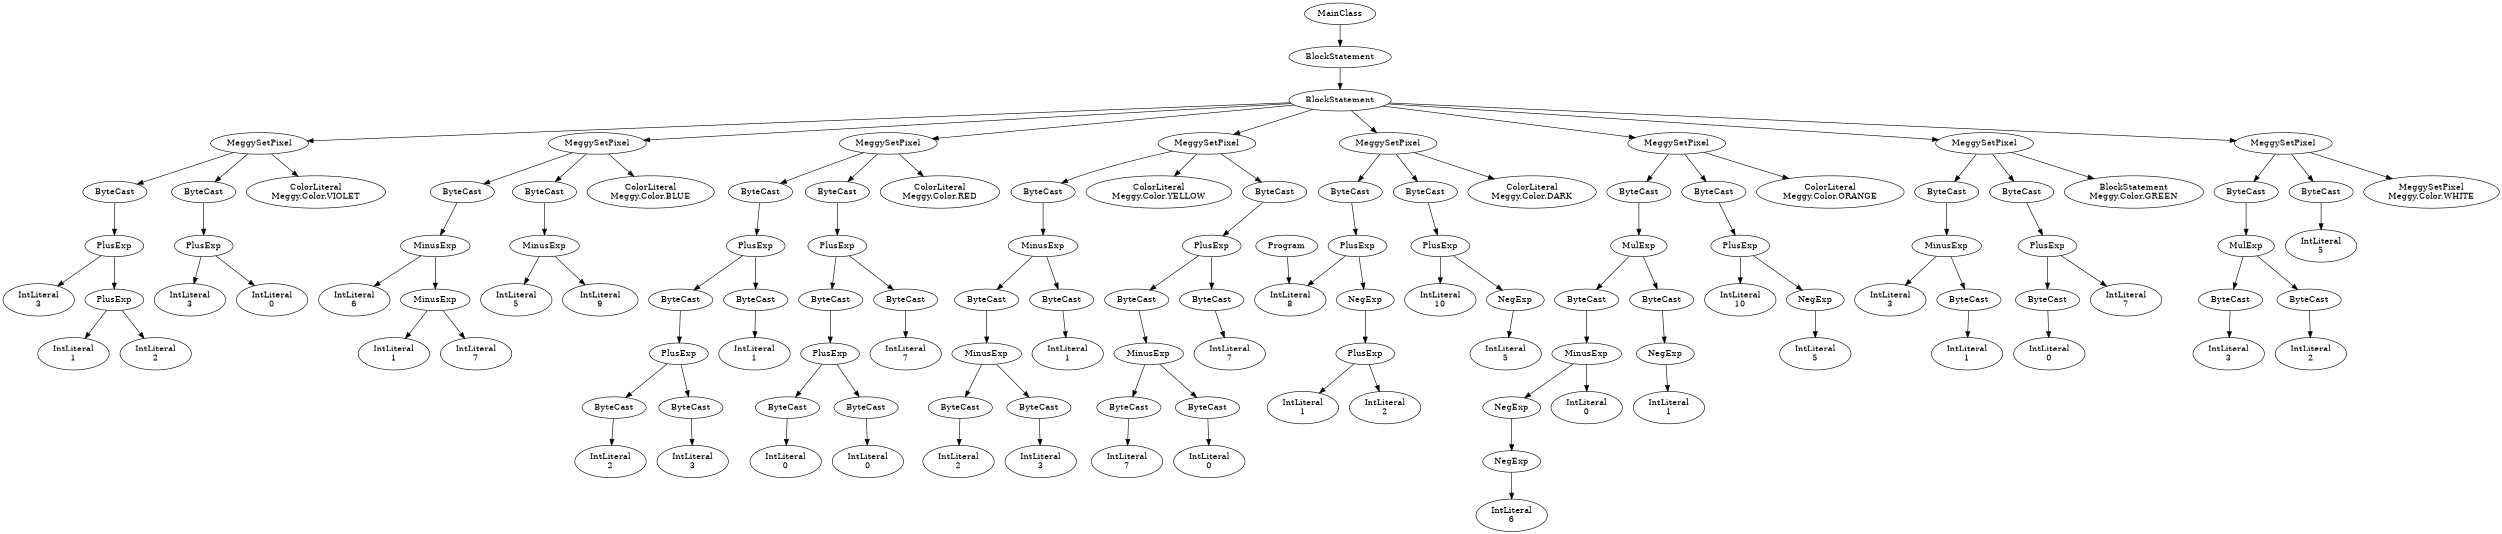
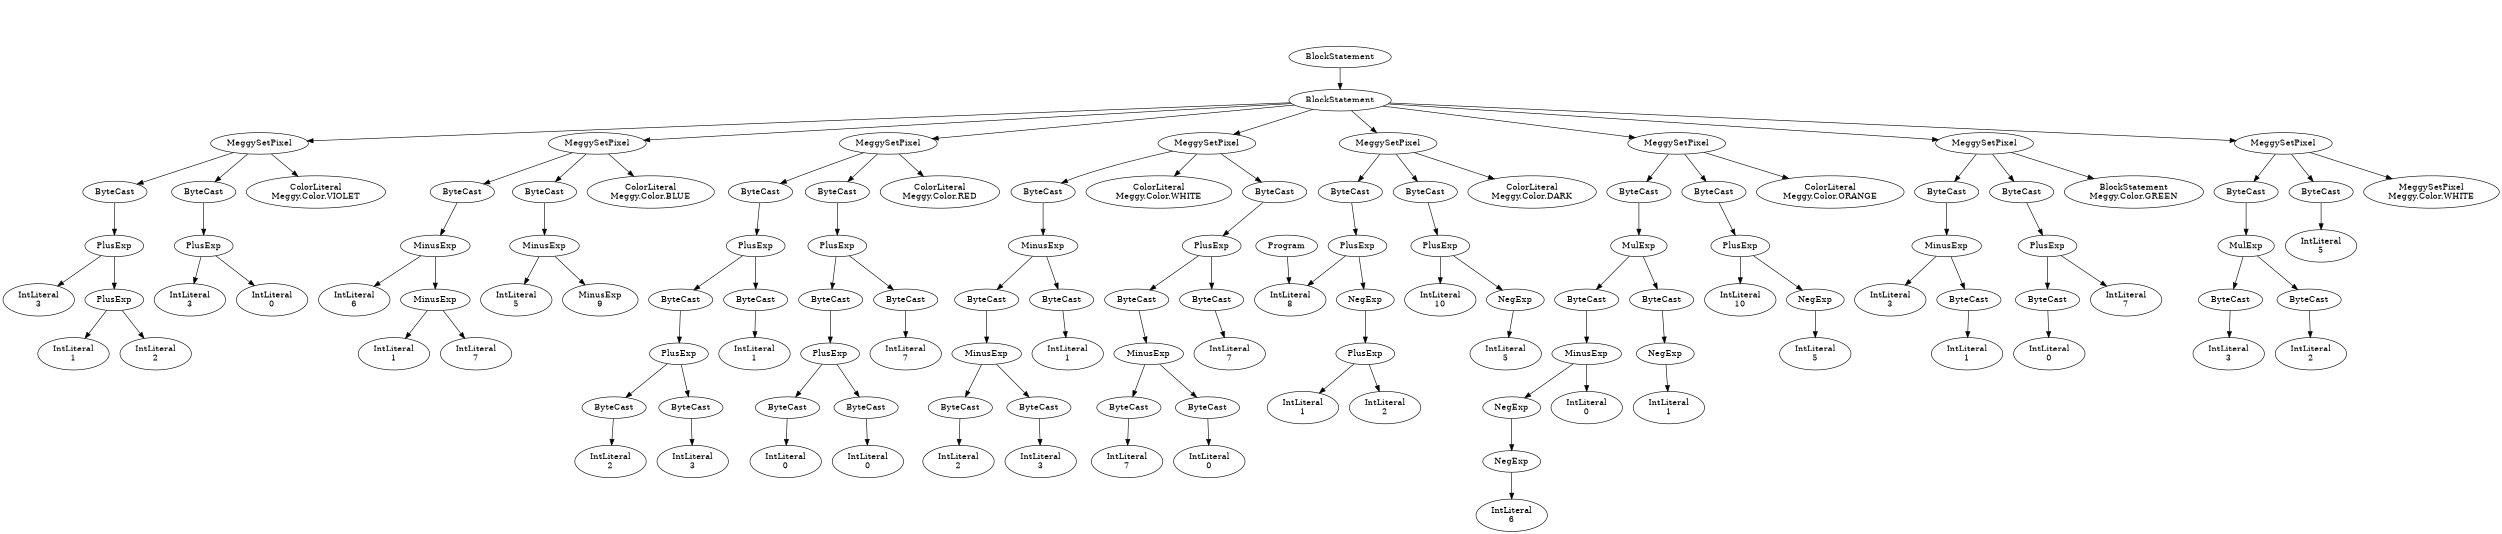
(1340, 14) -> none
(1159, 192) -> (1159, 192)
(600, 300) -> (600, 300)
